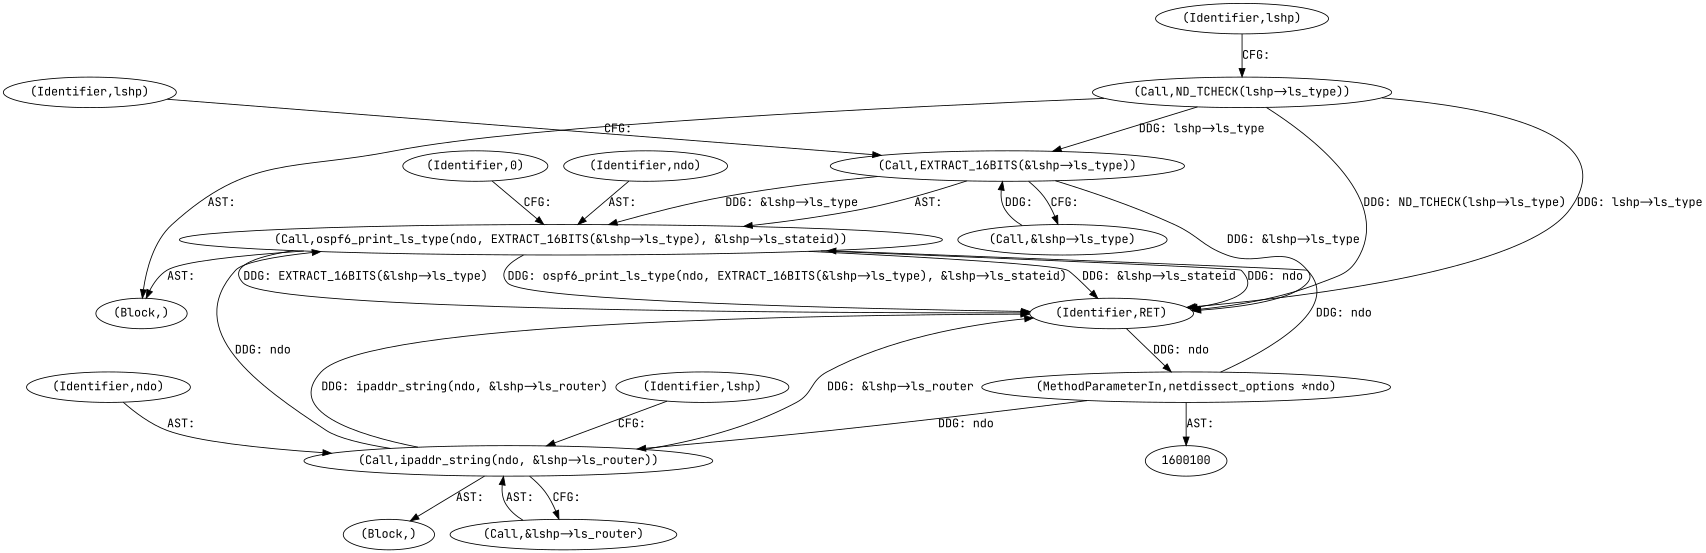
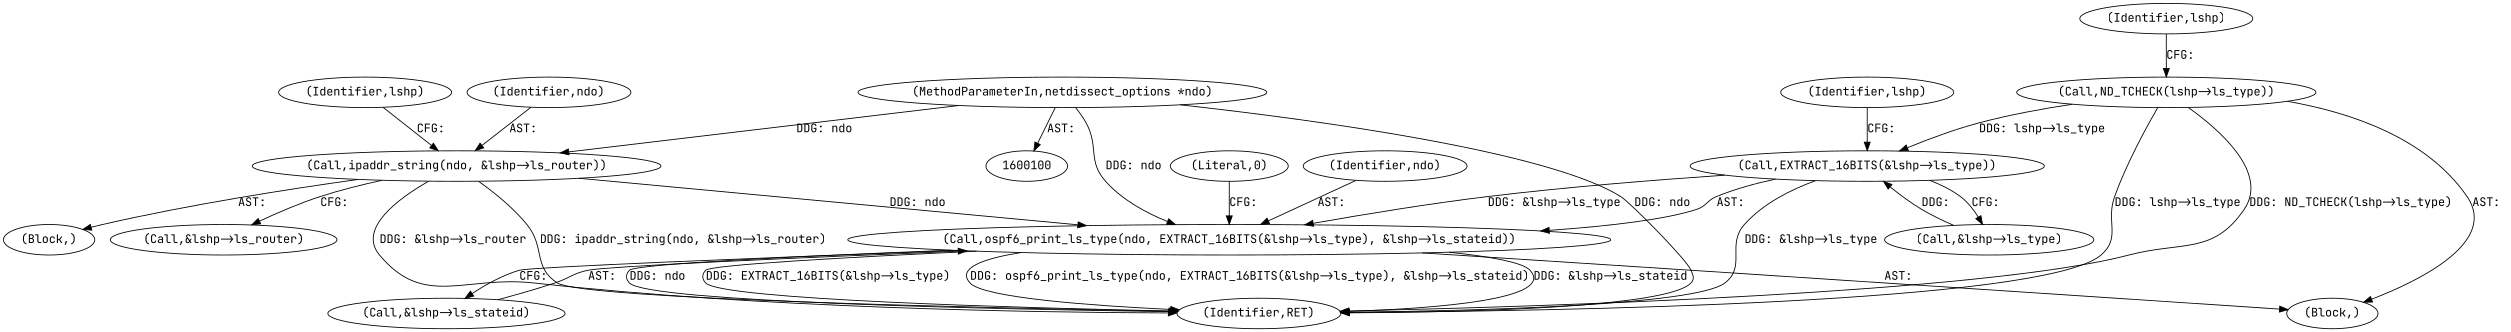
(475, 166) -> (1229, 166)
none -> (446, 313)
(1146, 347) -> (1624, 199)
(507, 506) -> none
